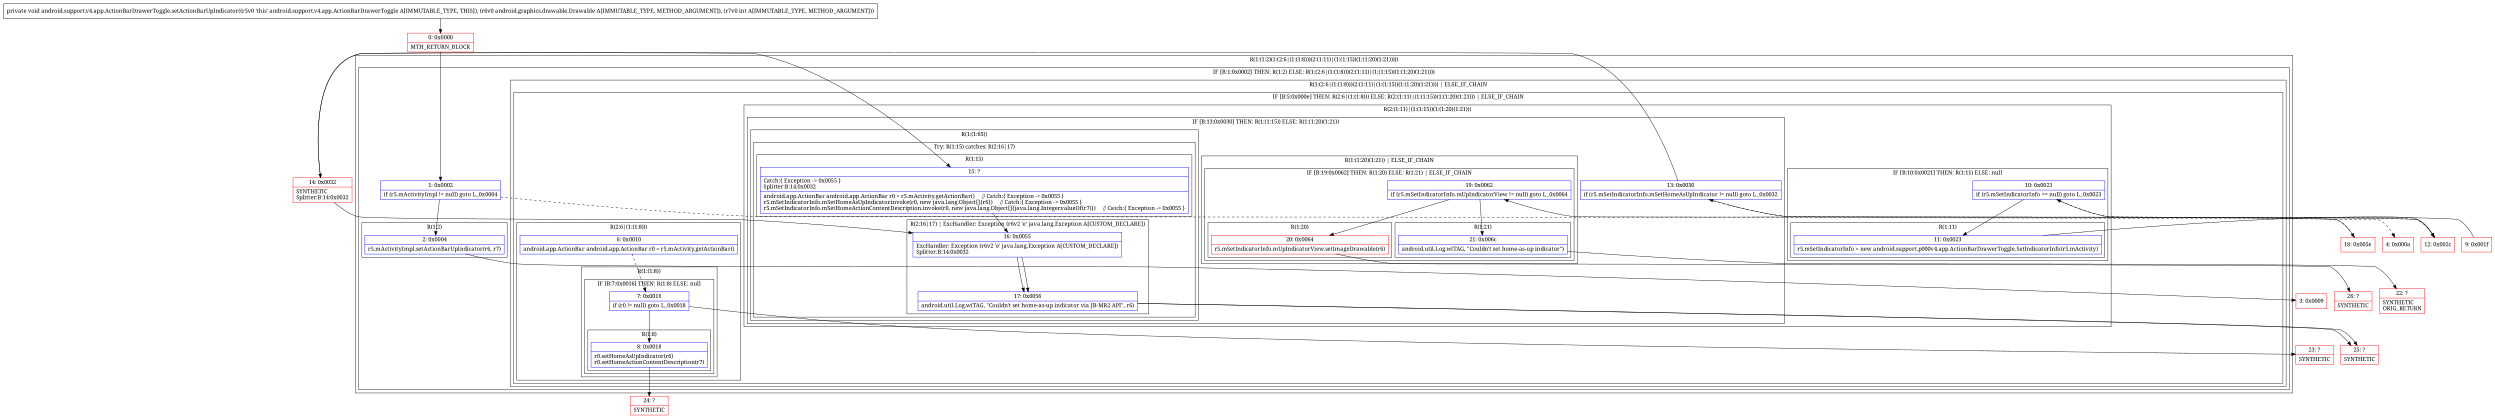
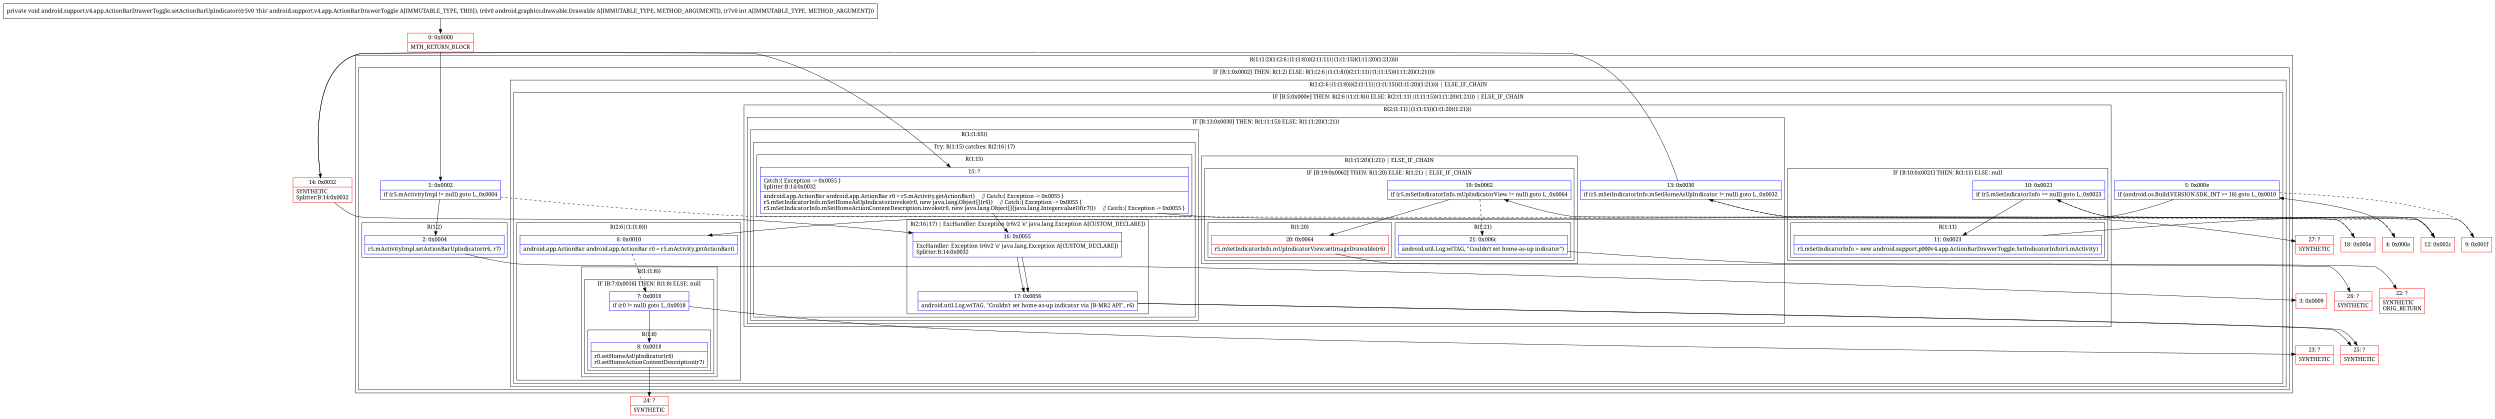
none -> (2197, 190)
(1481, 215) -> (1481, 215)
none -> (2315, 245)
